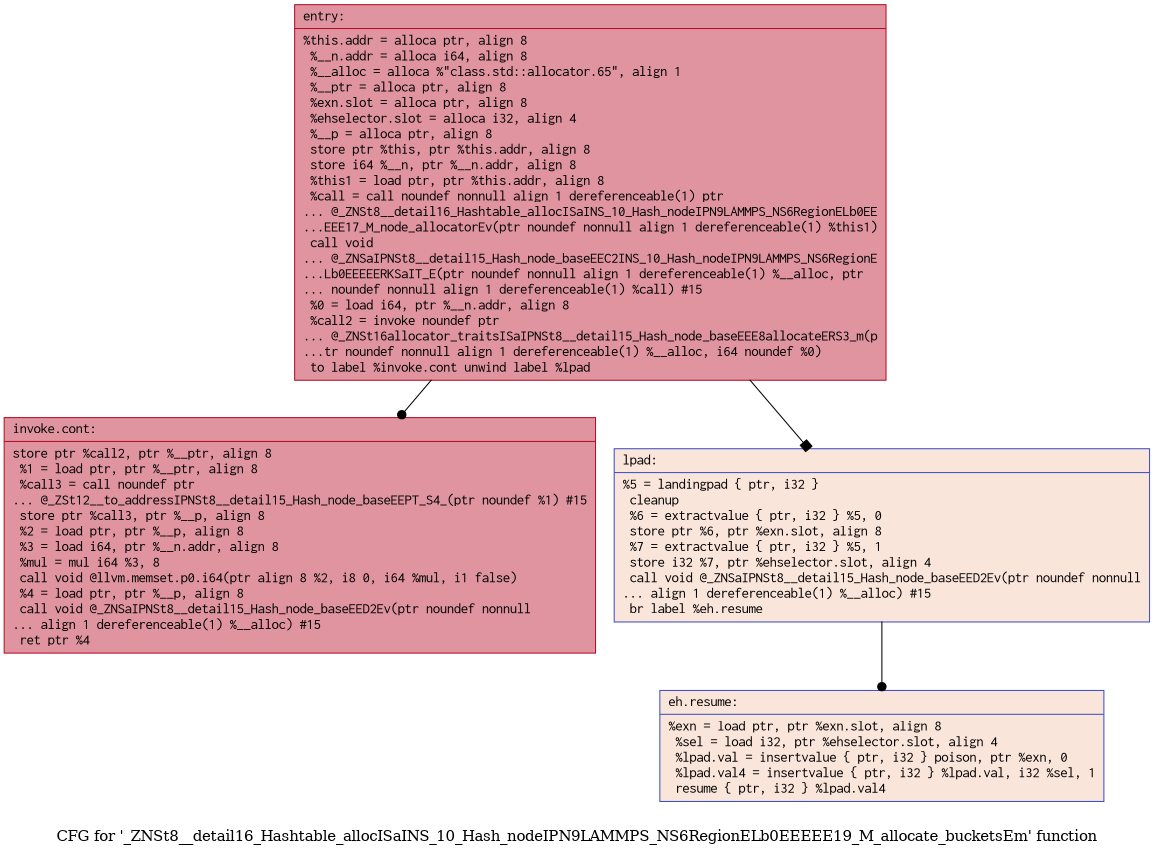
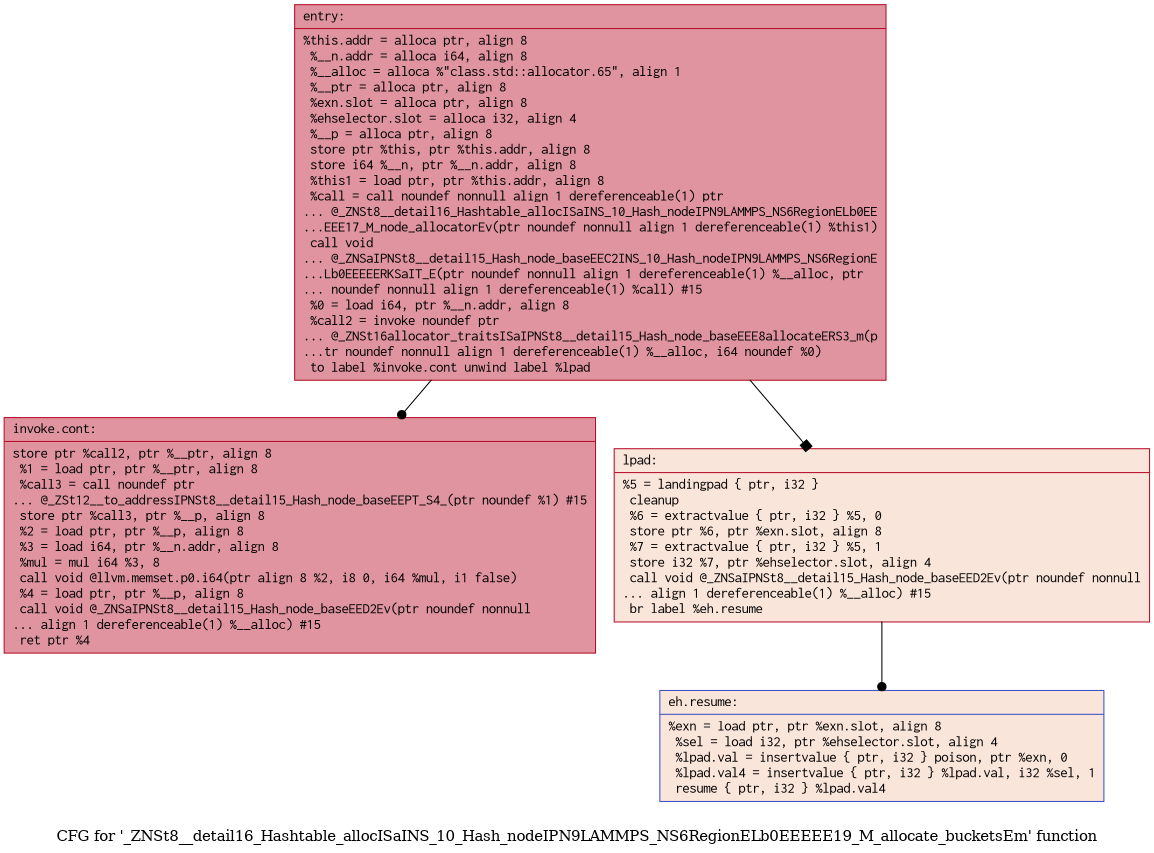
(882, 535) -> (882, 535)
